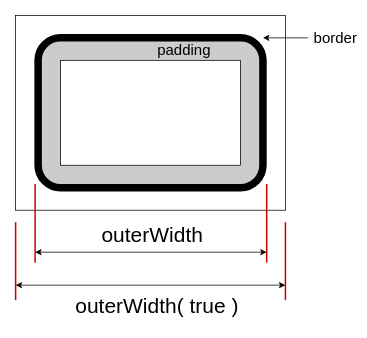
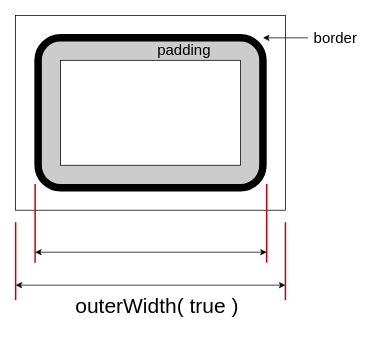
(156, 236) -> none
